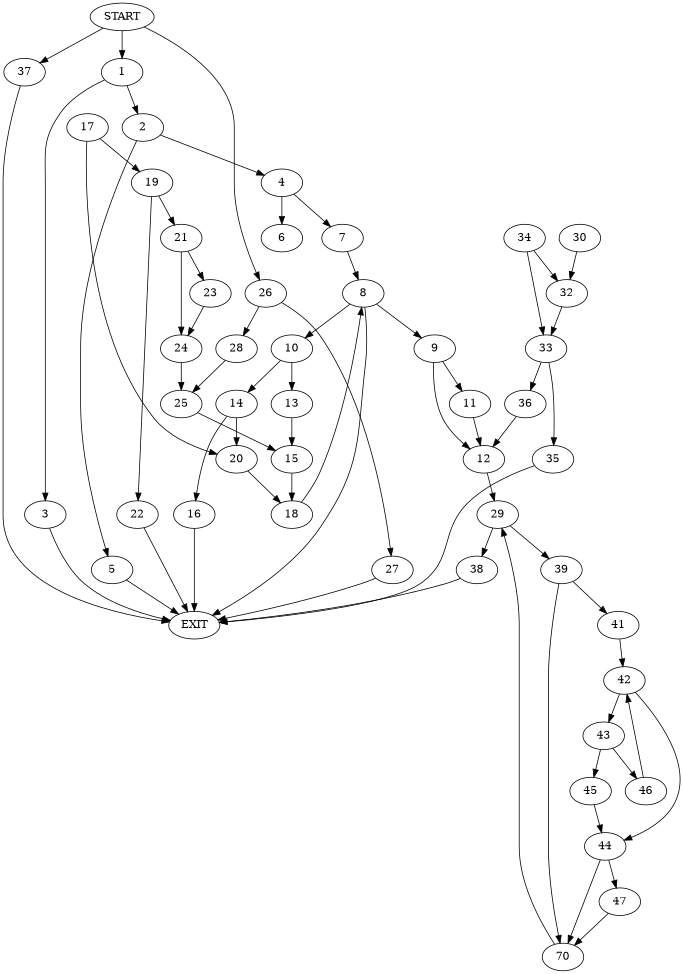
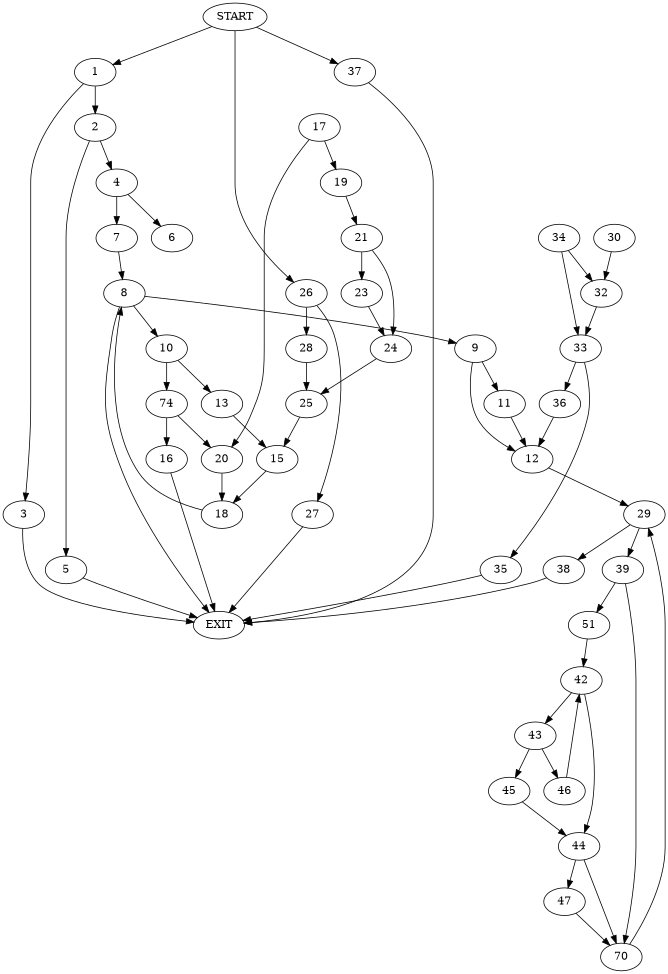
(237, 404) -> (167, 404)
(137, 515) -> none
(618, 625) -> (589, 625)
